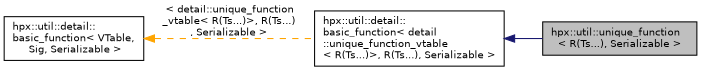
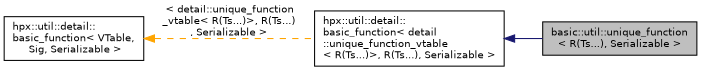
(620, 39) -> (620, 39)
